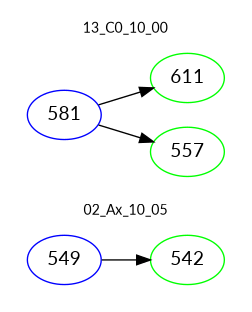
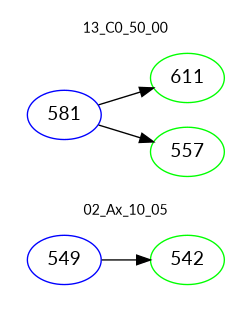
(126, 29) -> (126, 29)
